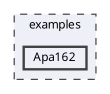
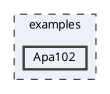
(55, 58) -> (55, 58)
